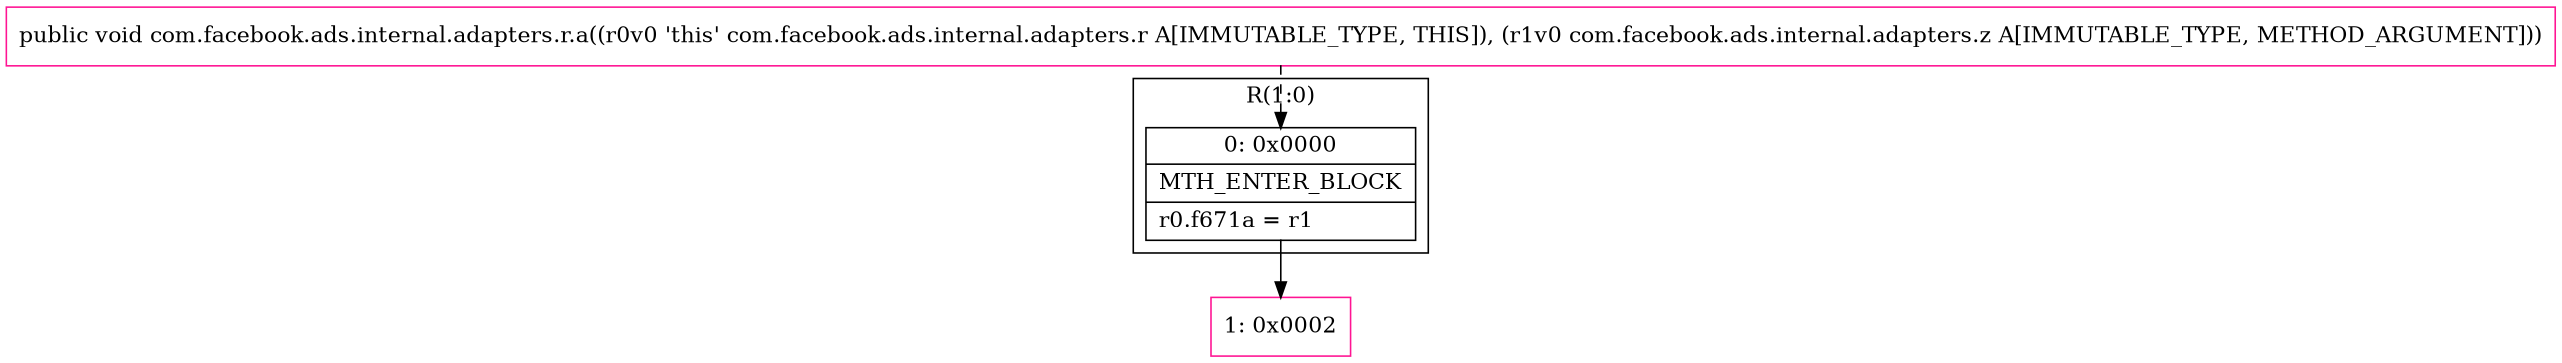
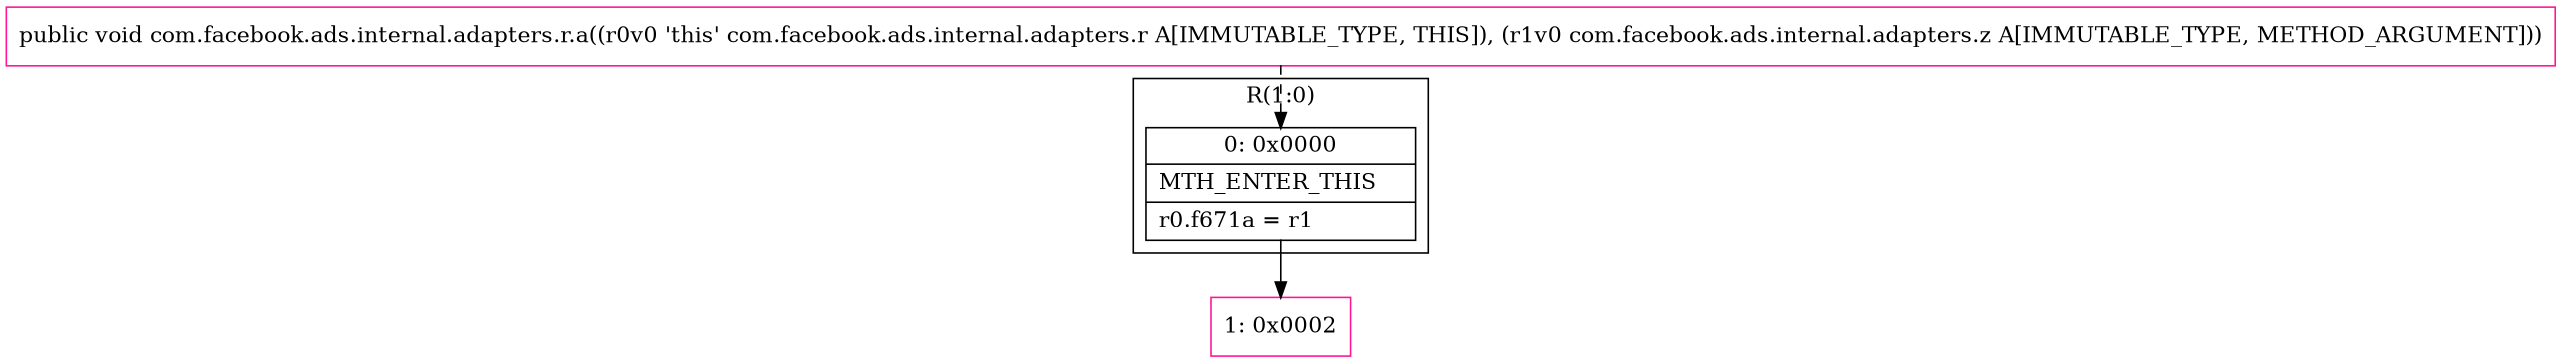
(1281, 182) -> (1268, 182)
